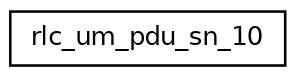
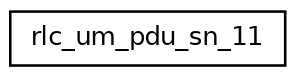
(148, 39) -> (148, 39)
